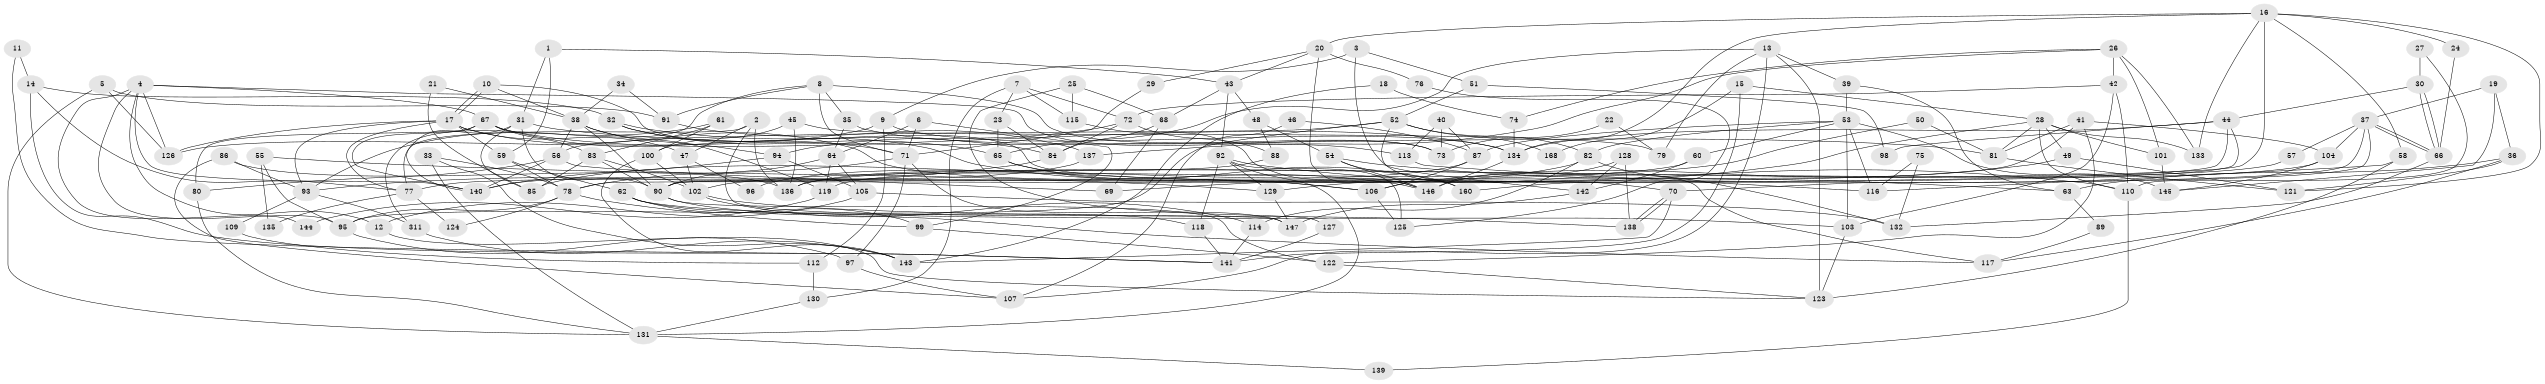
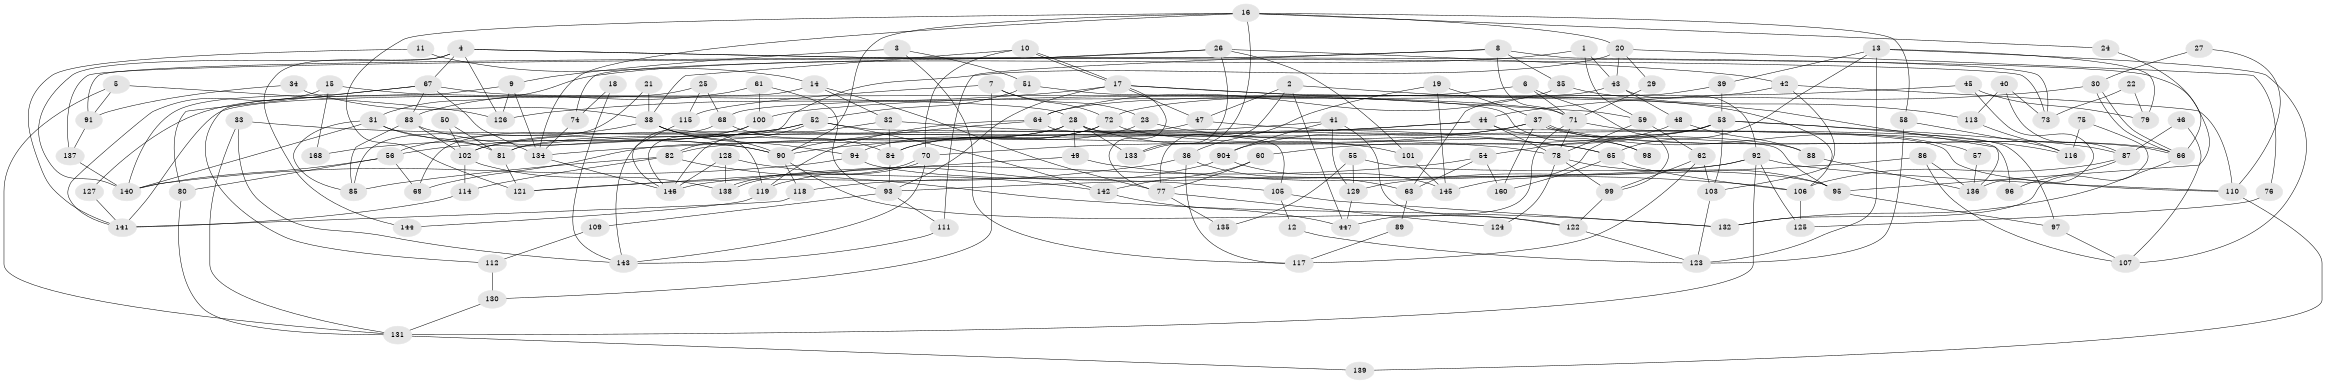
(2328, 156) -> (1224, 156)
(208, 210) -> none
(416, 228) -> (944, 228)
(1292, 228) -> (1345, 228)
